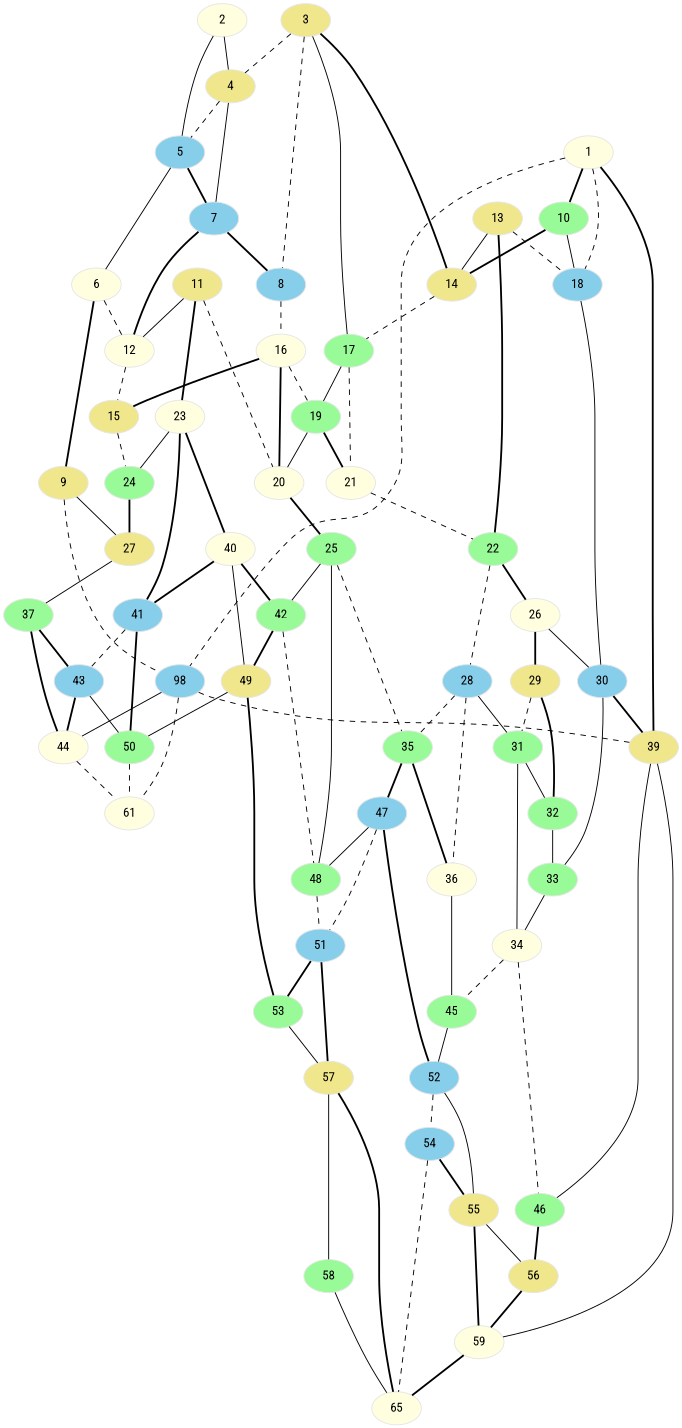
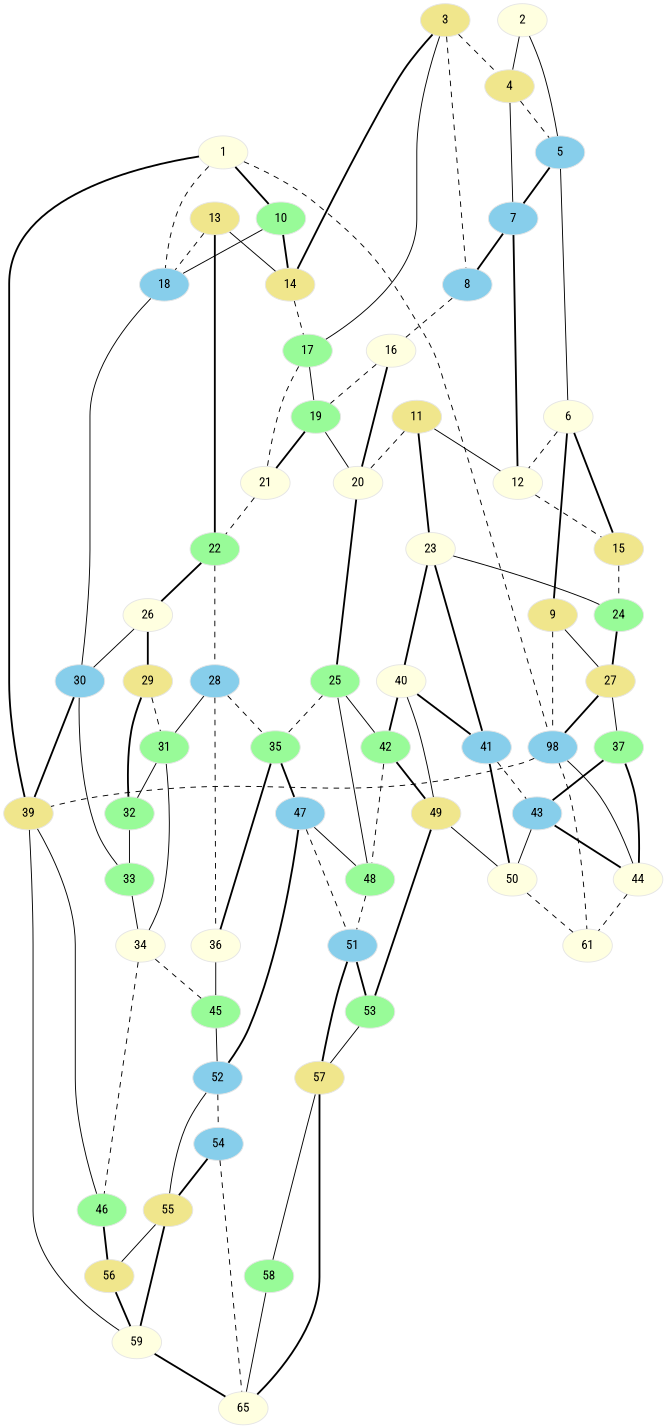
(196, 381) -> (593, 483)
none -> (582, 714)
(129, 747) -> (512, 879)
